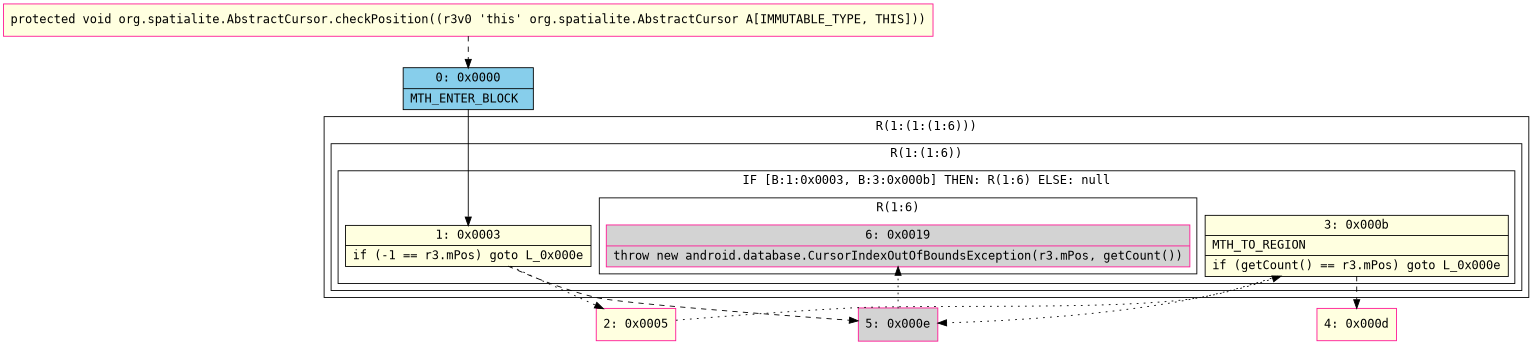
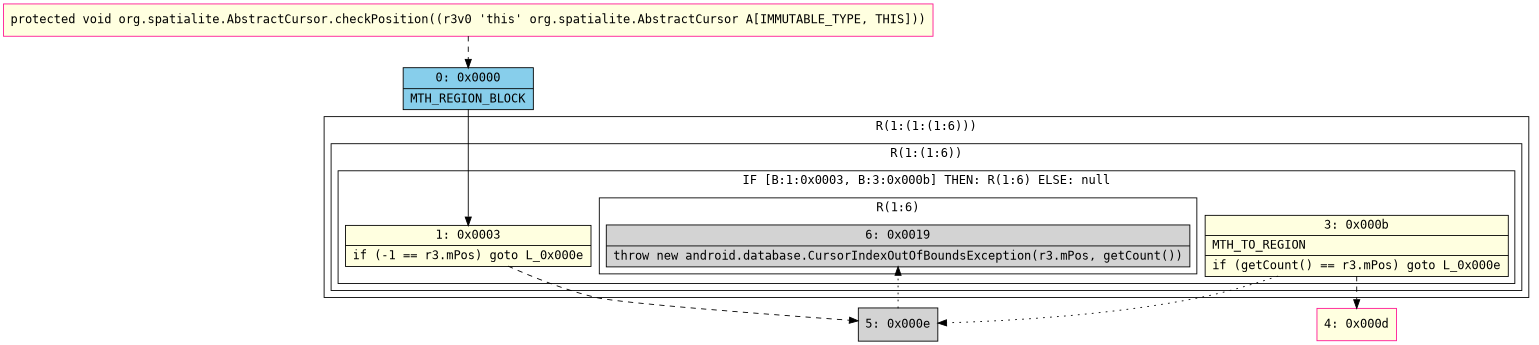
(464, 99) -> (468, 99)
(898, 246) -> (898, 246)
(636, 325) -> none
(898, 325) -> (898, 325)
